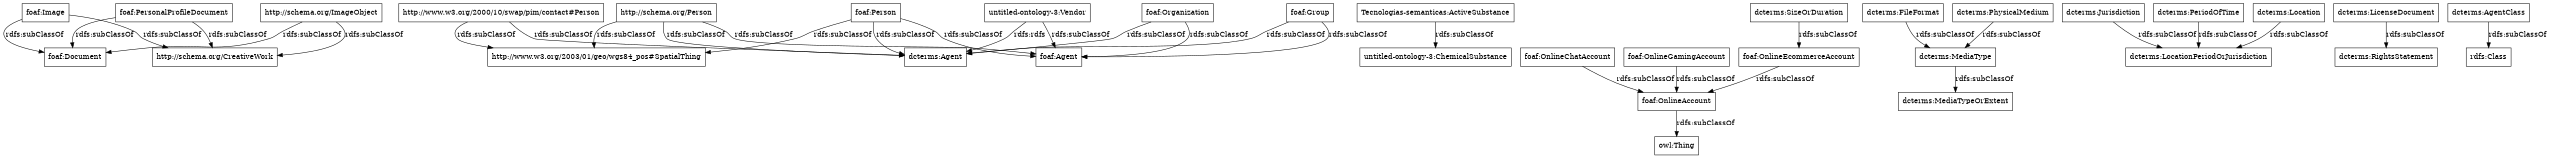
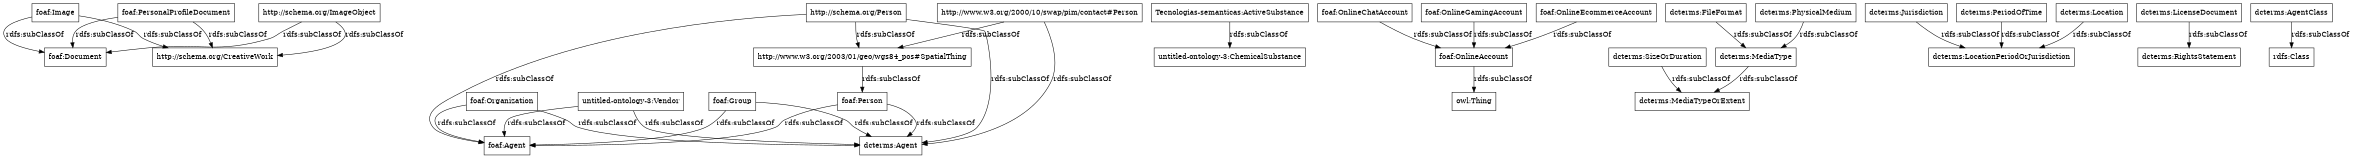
(1799, 32) -> (1669, 78)
(1030, 35) -> (674, 124)
(786, 41) -> (862, 77)
